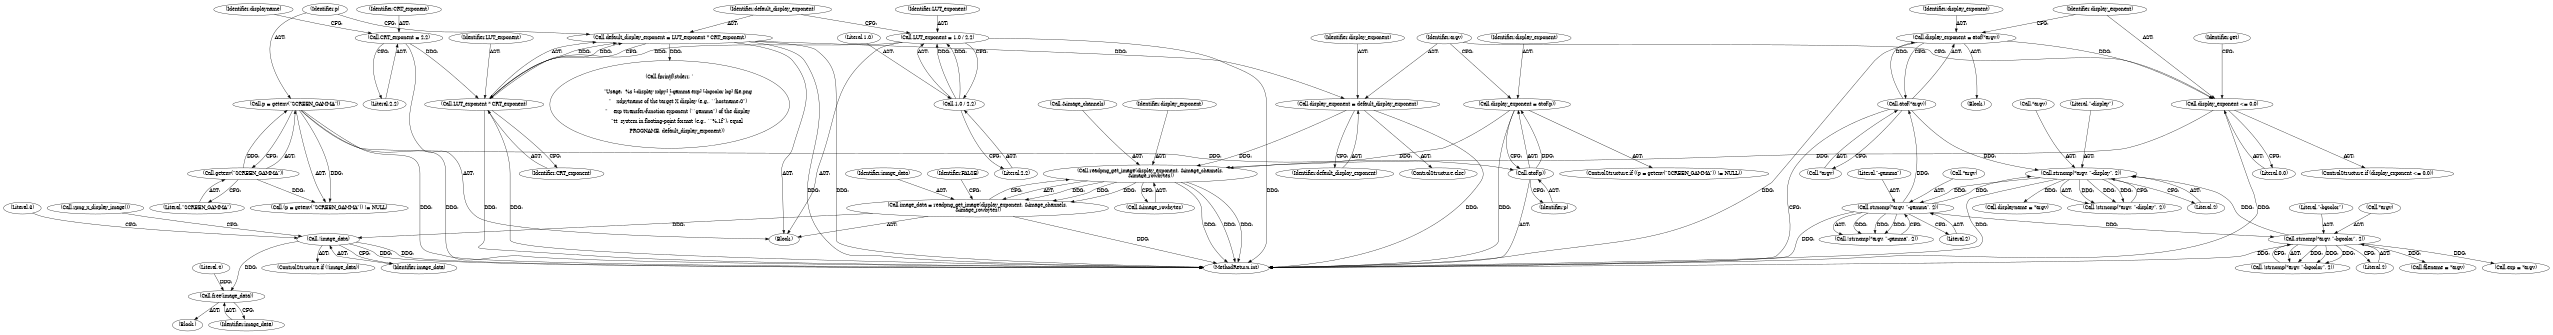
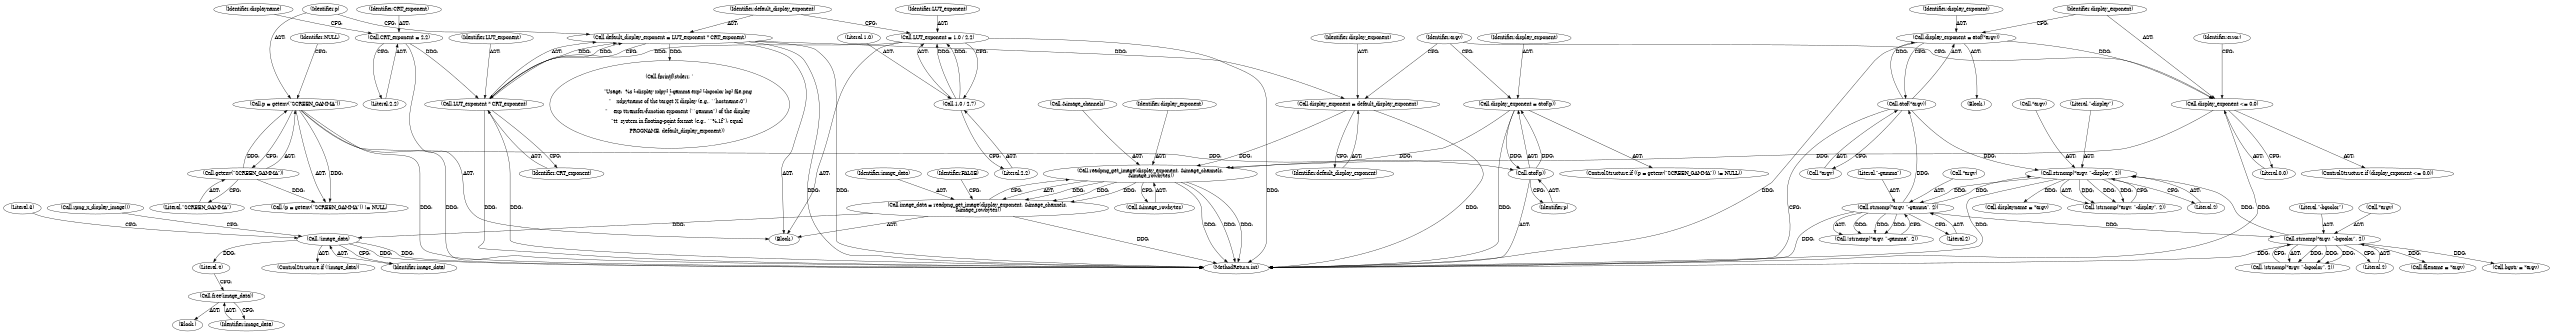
none -> (320, 38)
(2222, 38) -> (2222, 38)
(1434, 52) -> (1434, 52)
(959, 104) -> (959, 104)
(1517, 157) -> (1517, 157)
(1438, 174) -> none
(257, 254) -> (254, 244)
(2516, 268) -> (2516, 268)
(227, 282) -> (227, 282)
